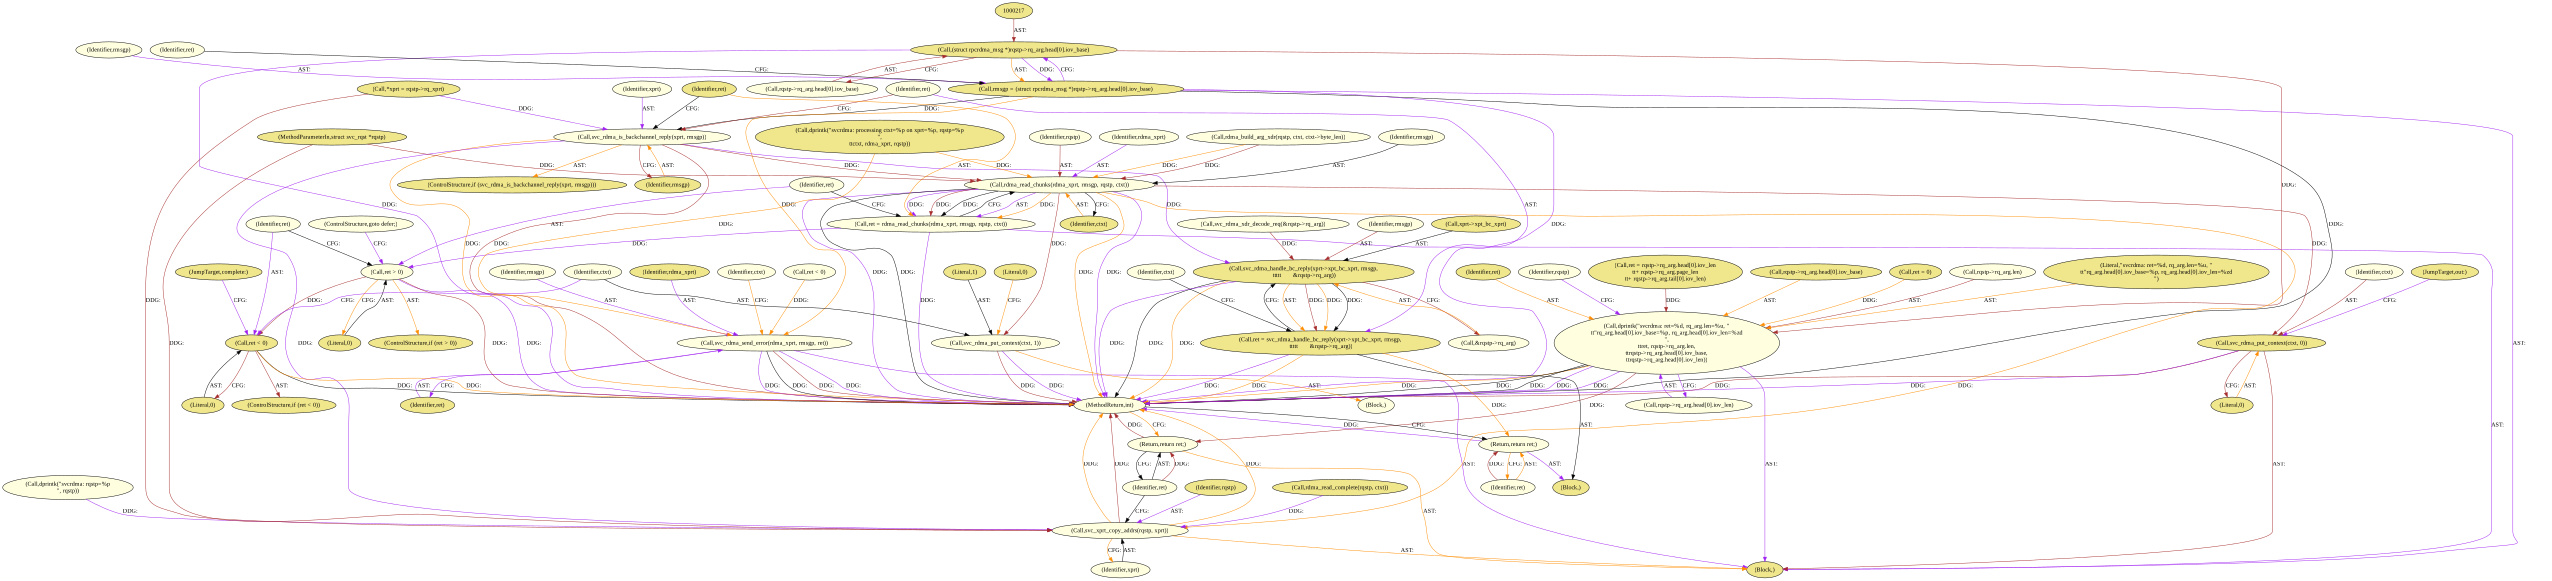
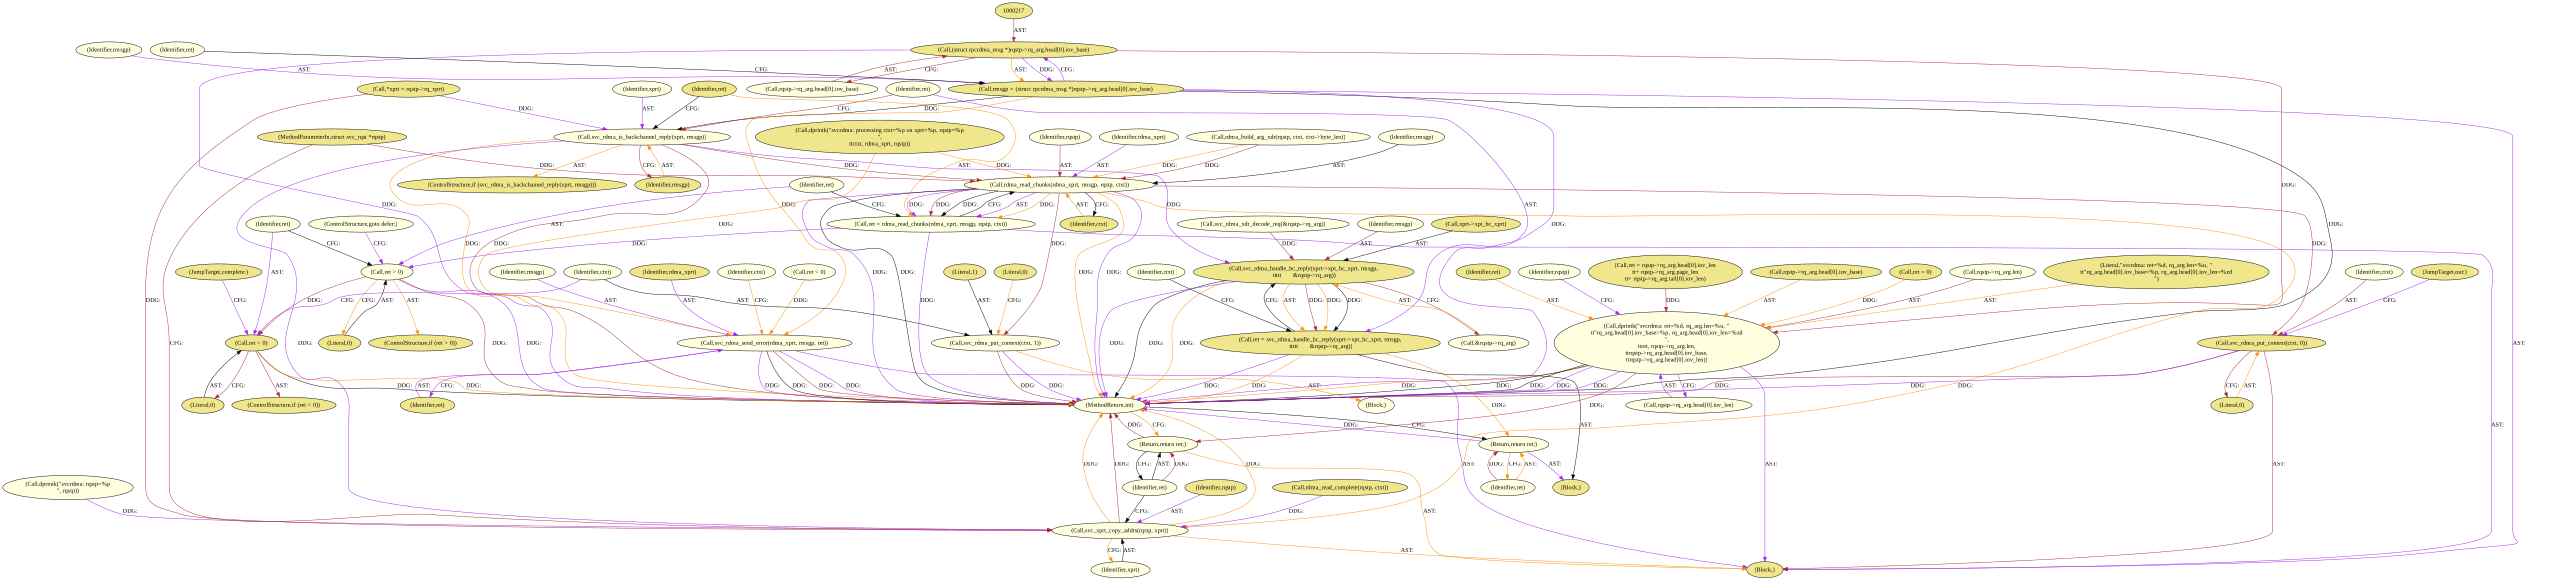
(178, 343) -> (178, 343)
